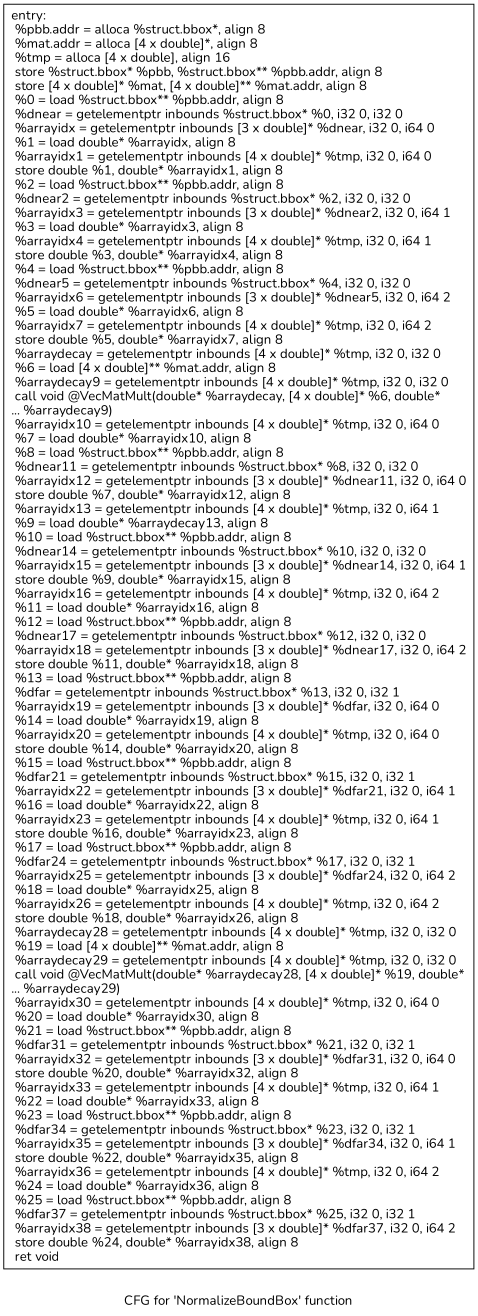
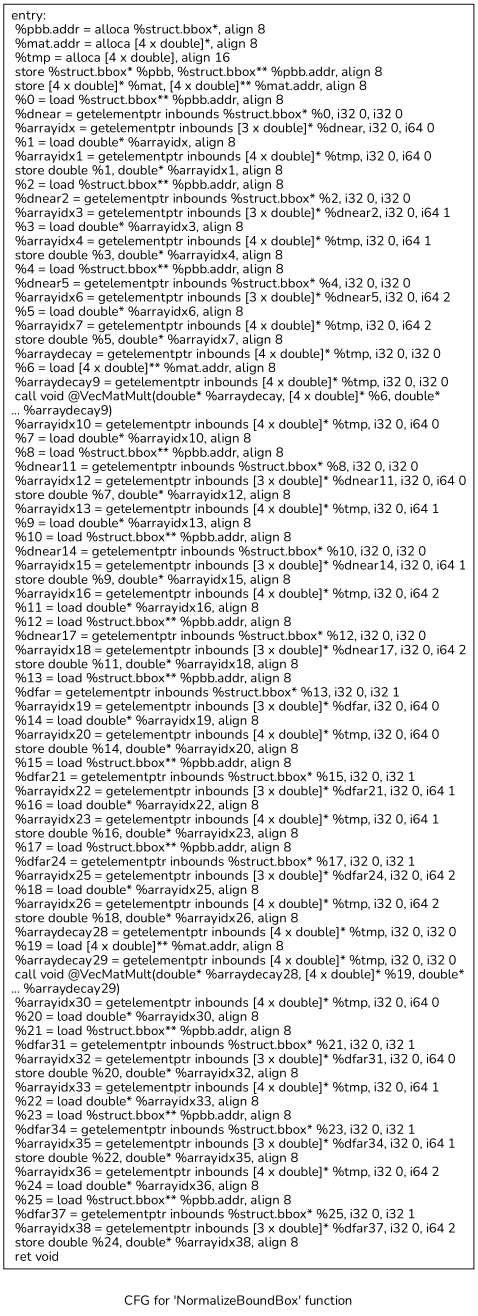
(140, 523) -> (132, 523)
